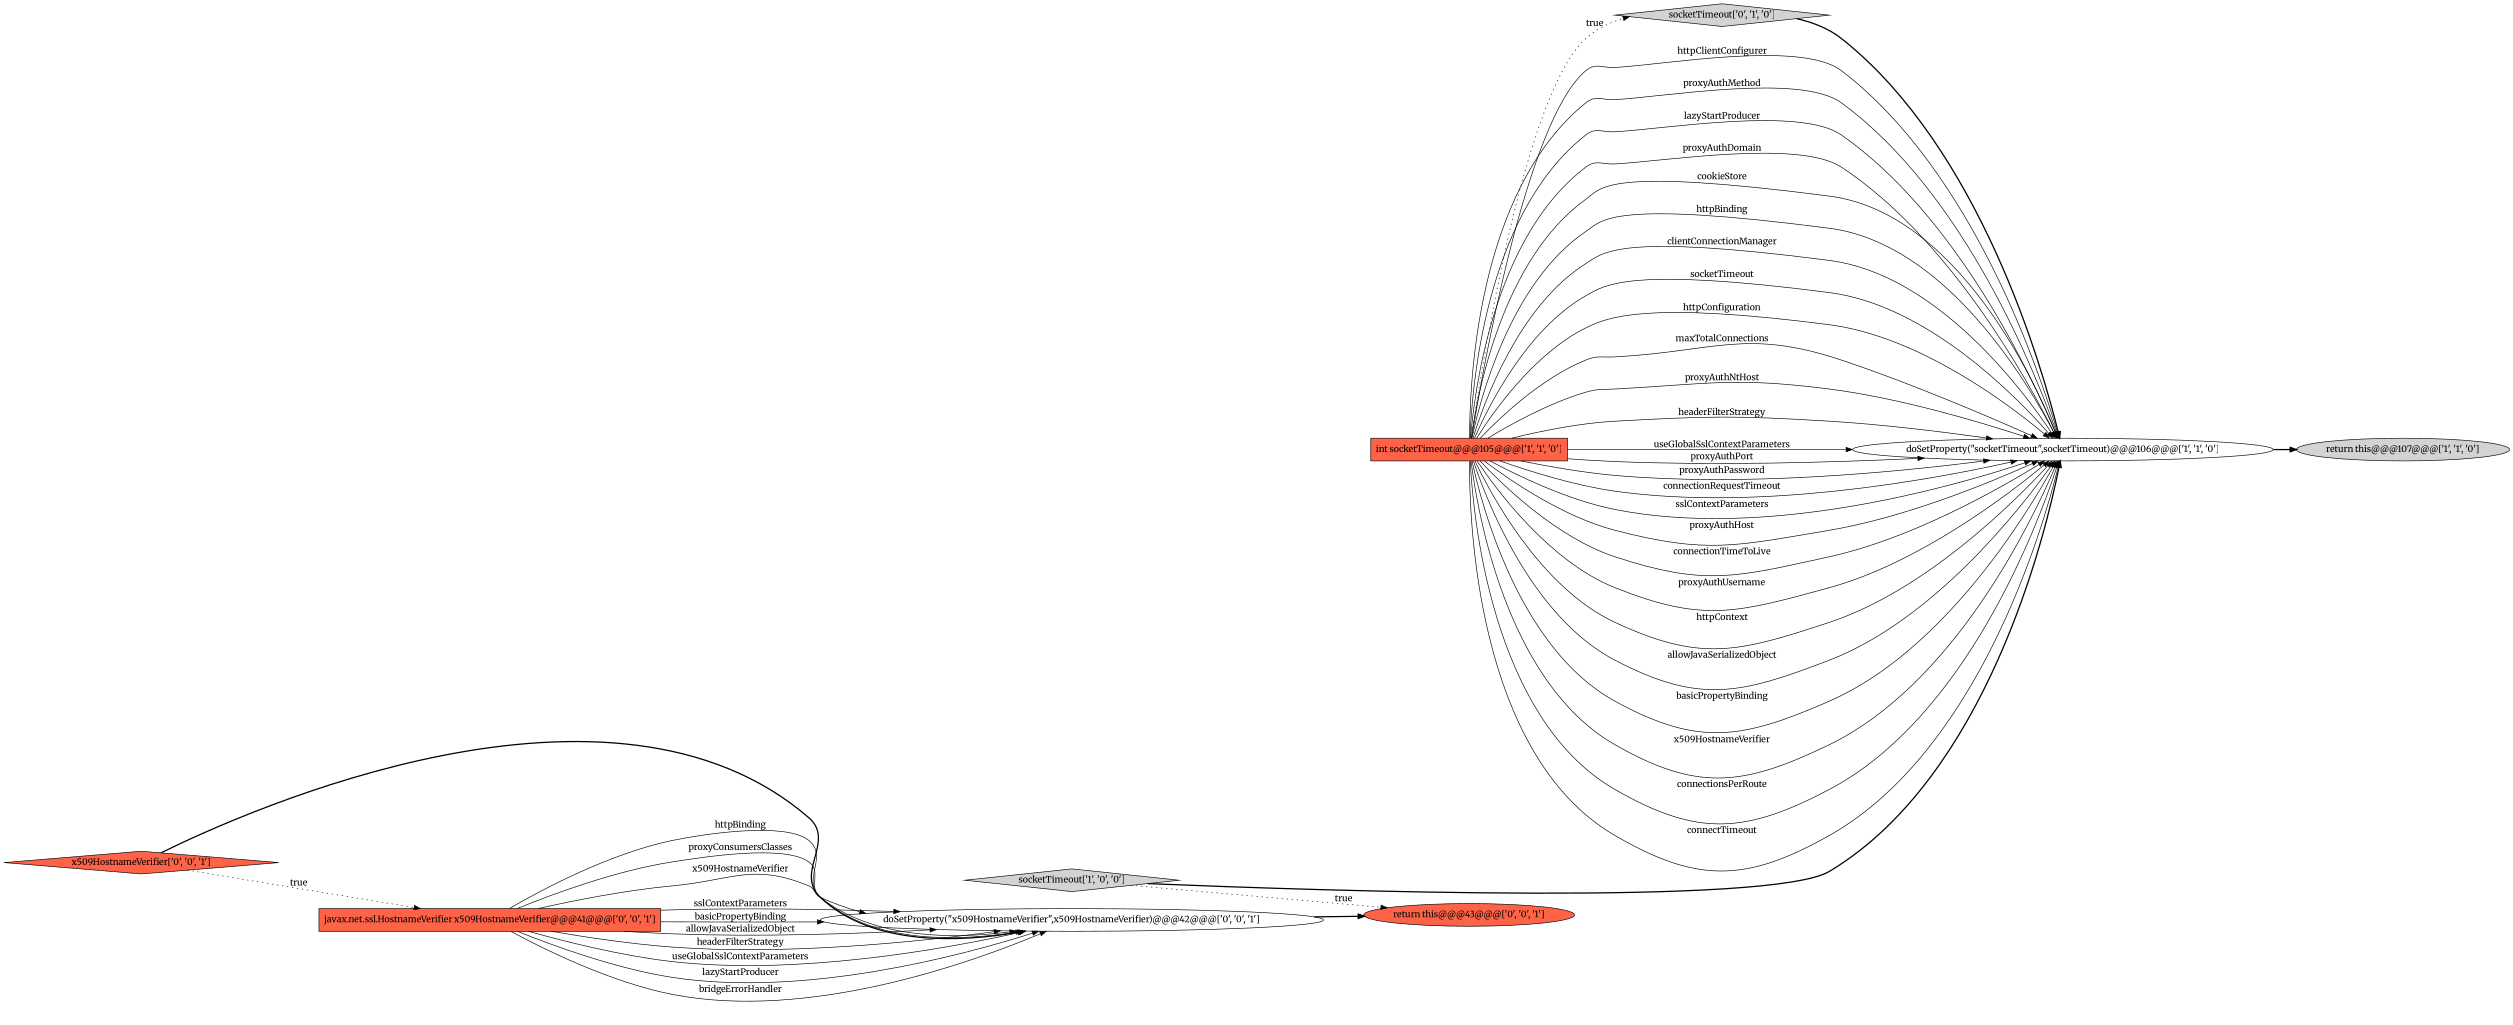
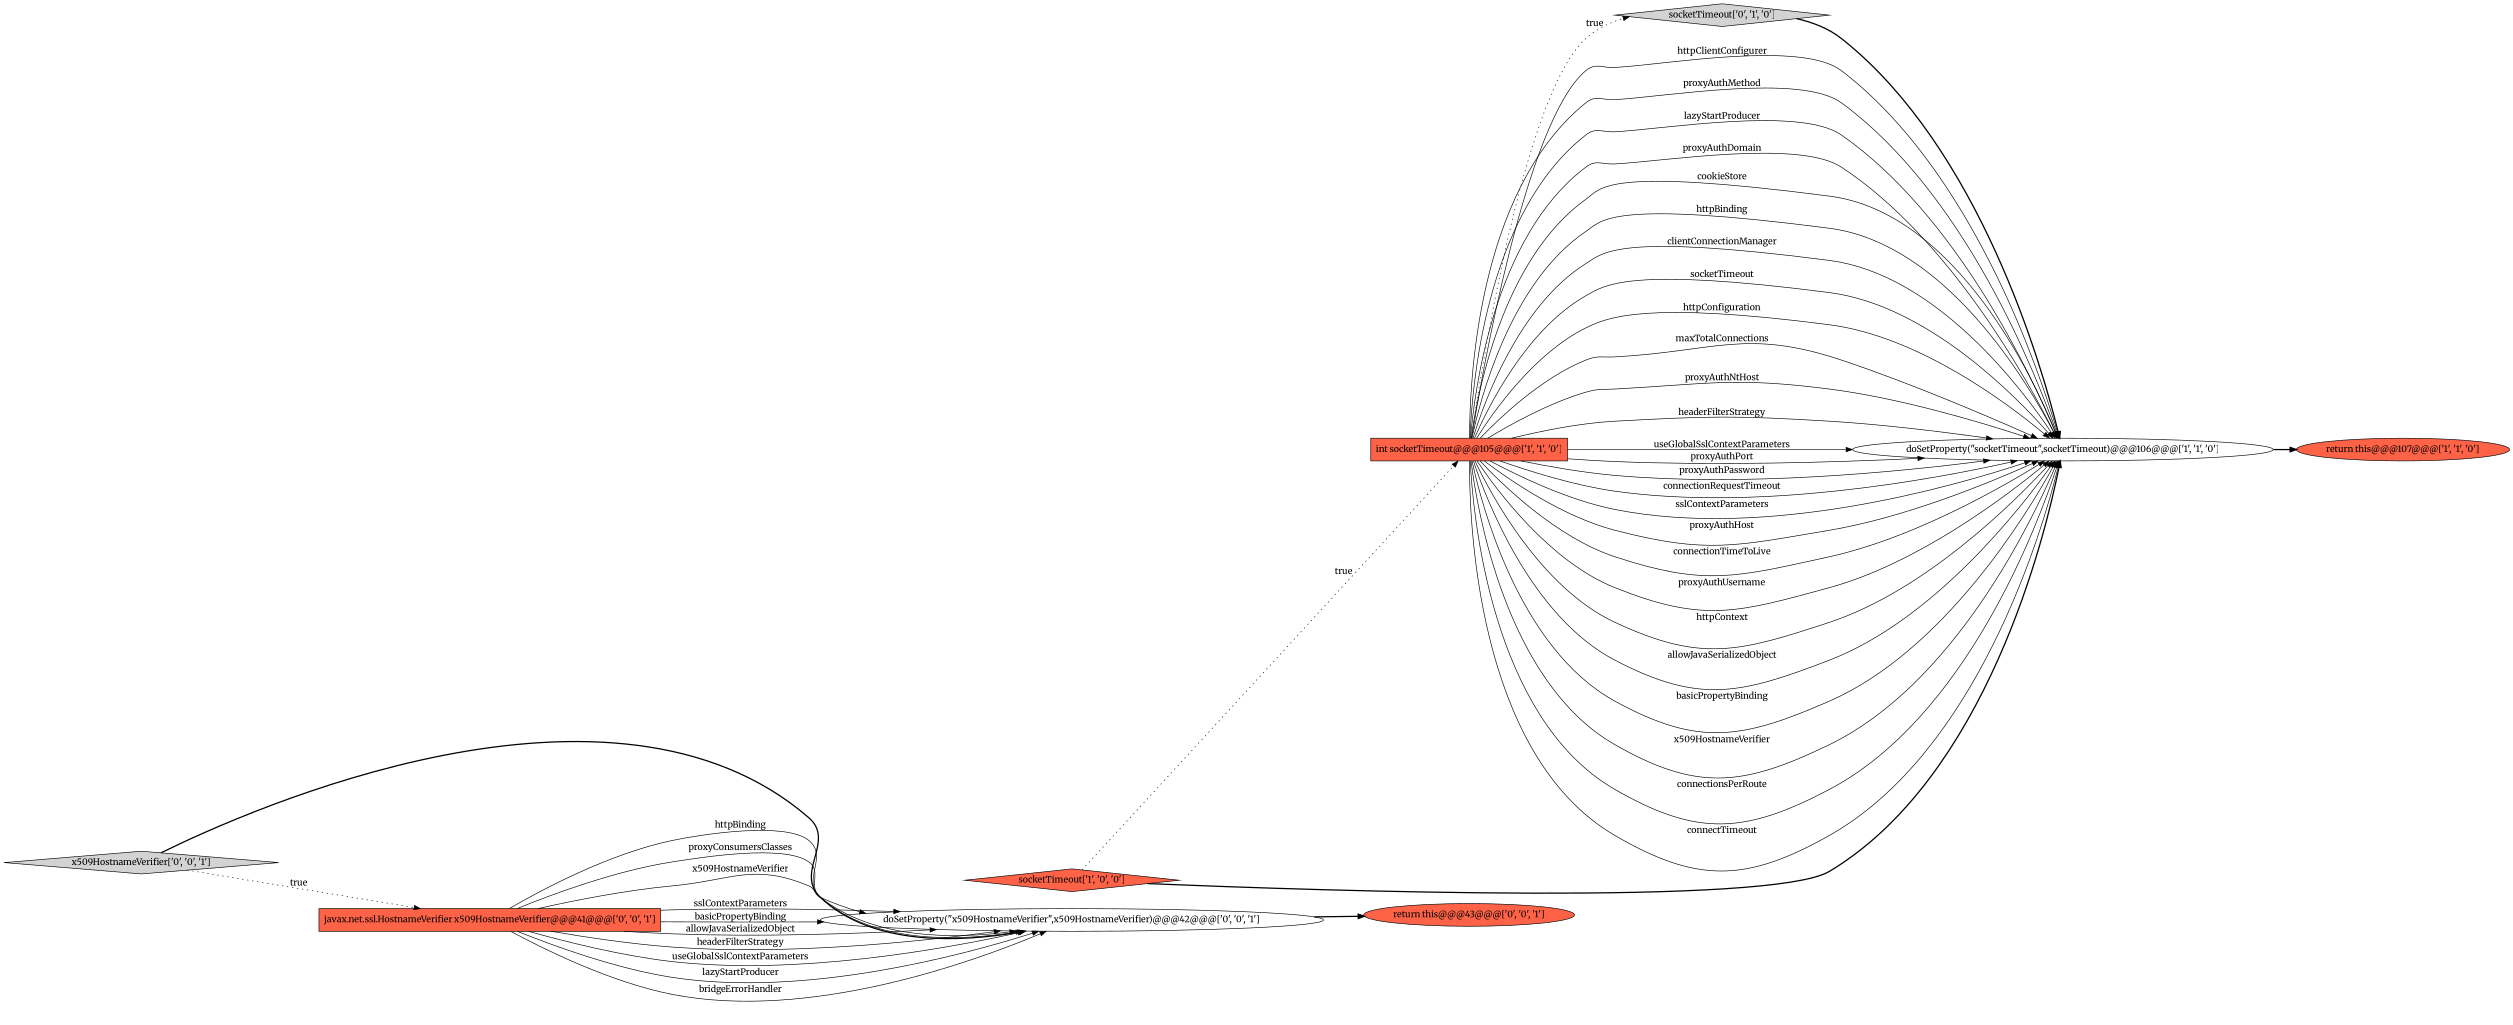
(2403, 450) -> (2403, 450)
(141, 863) -> (141, 863)
(1072, 880) -> (1072, 880)
(1256, 896) -> (1268, 668)
